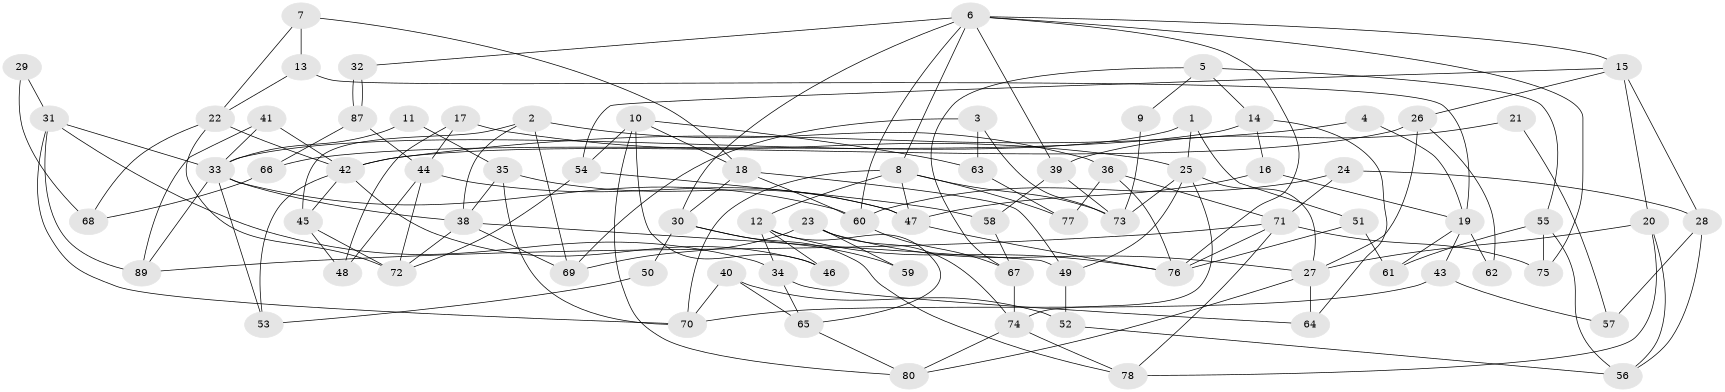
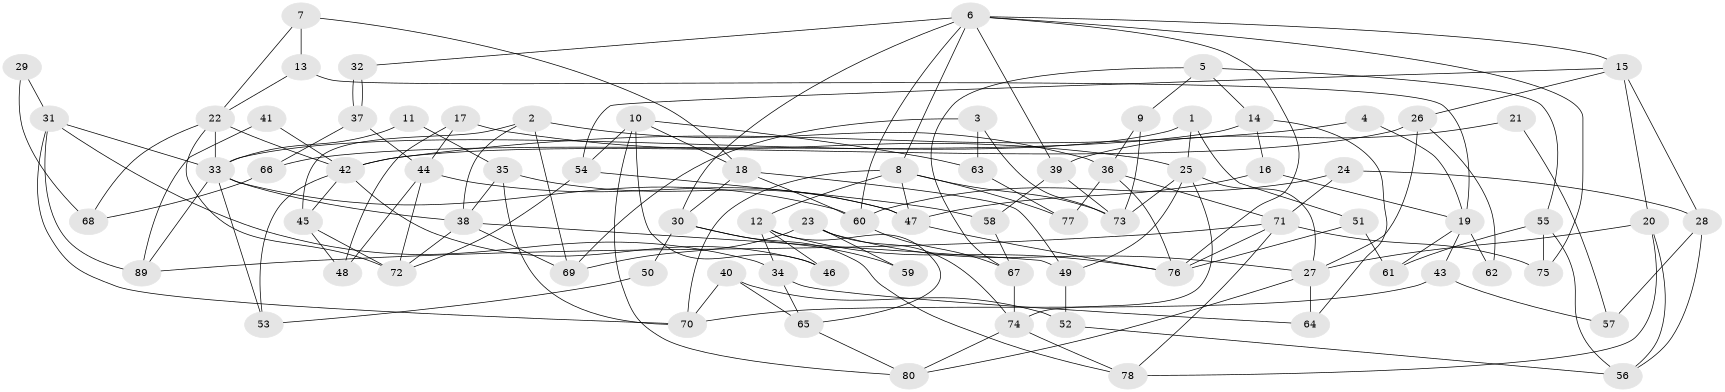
(358, 119) -> (358, 119)
(241, 144) -> (215, 139)
none -> (1124, 144)
